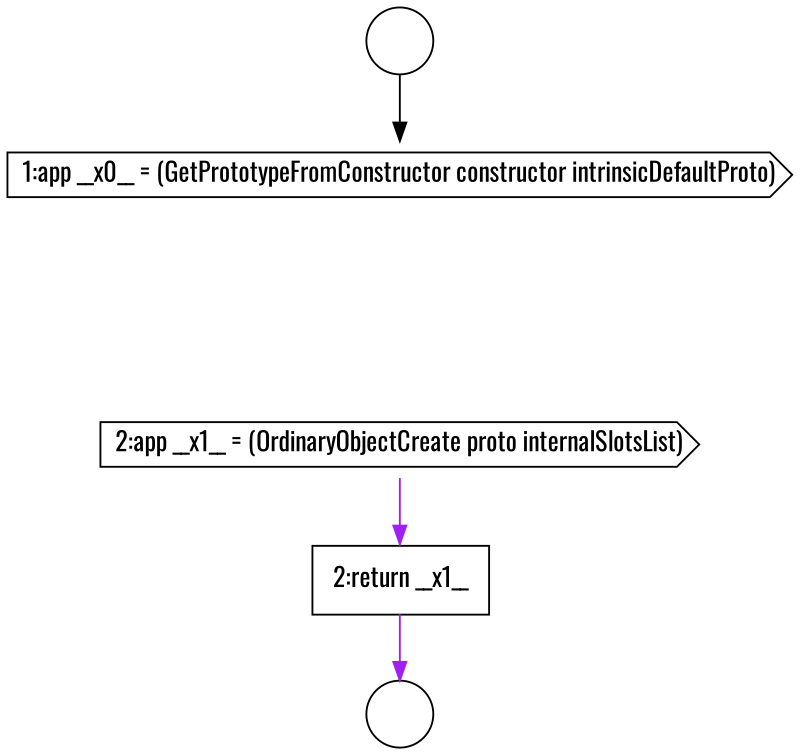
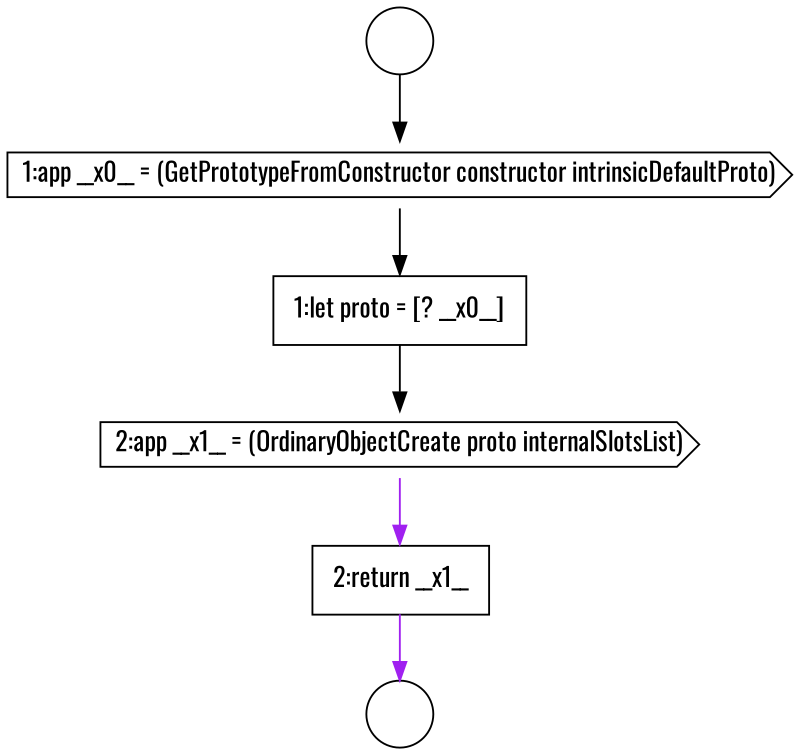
none -> (400, 310)
